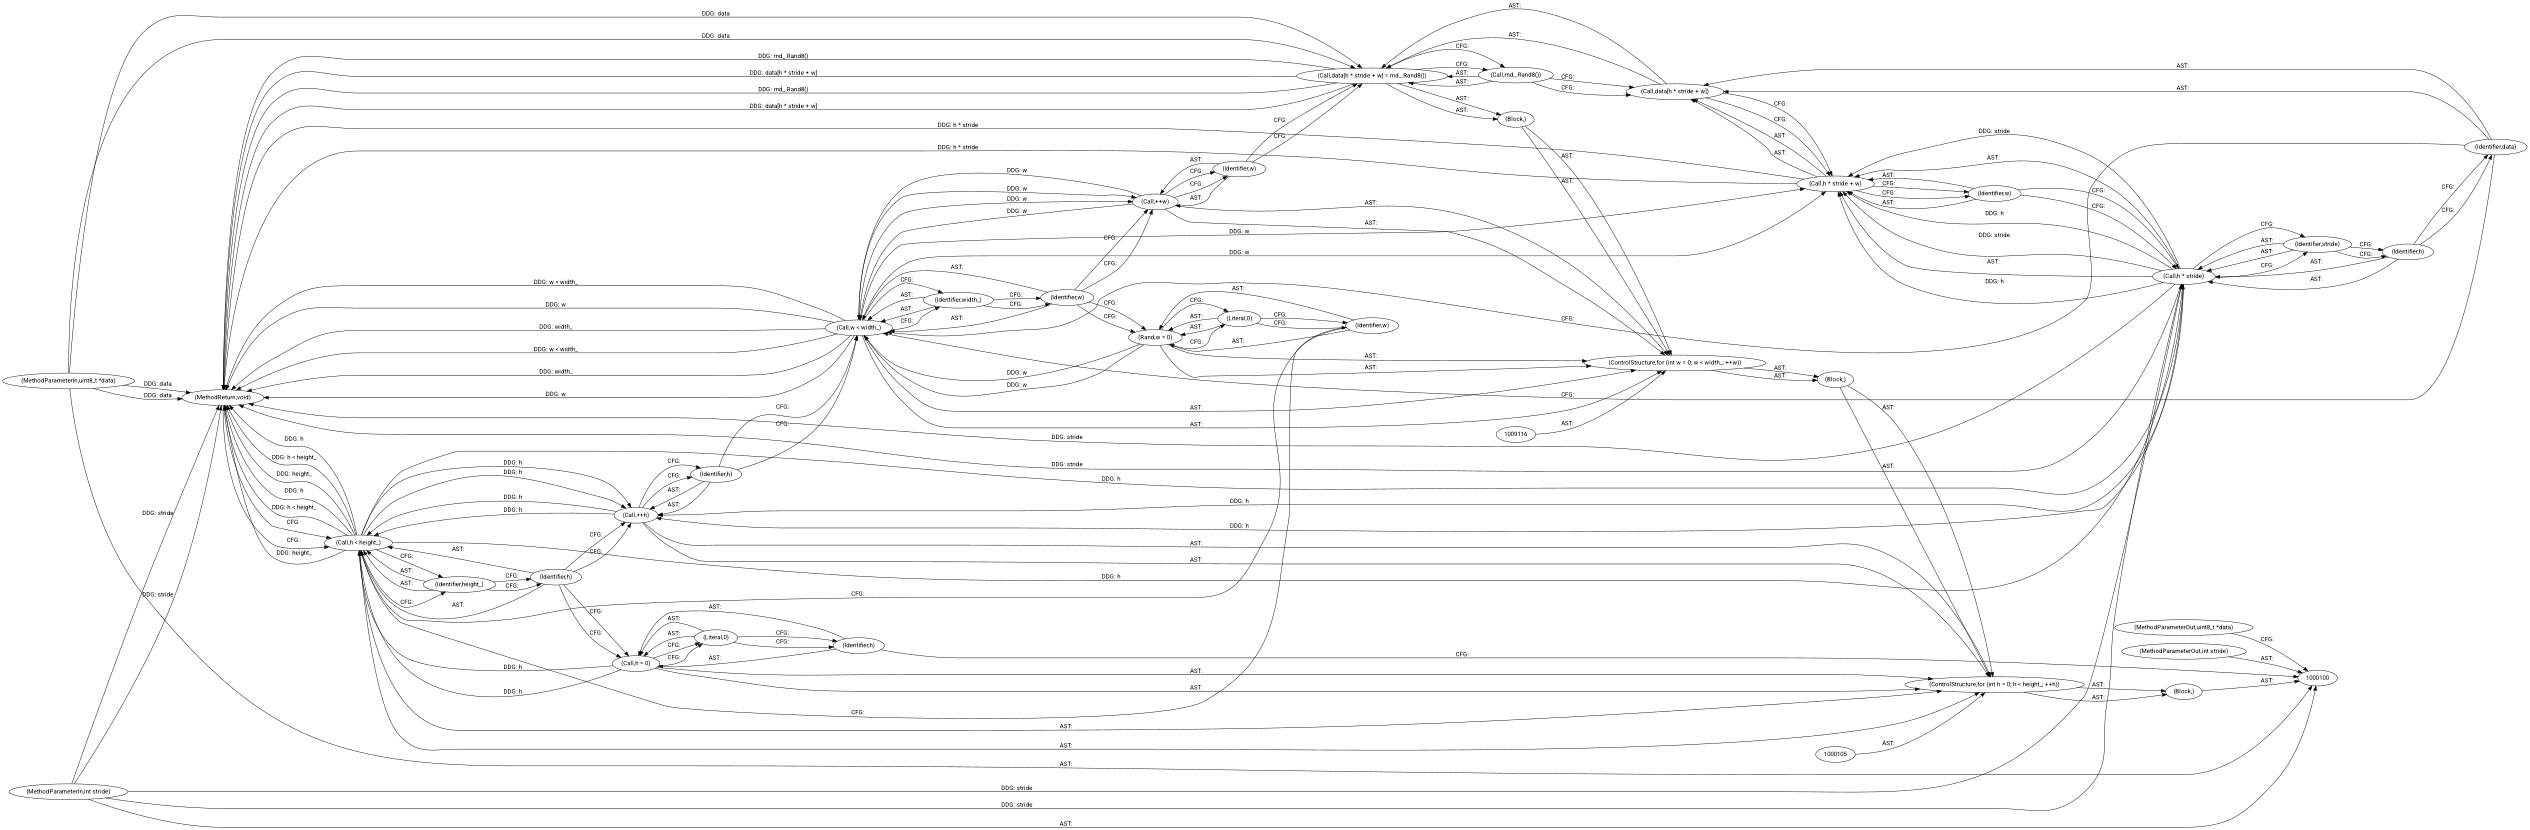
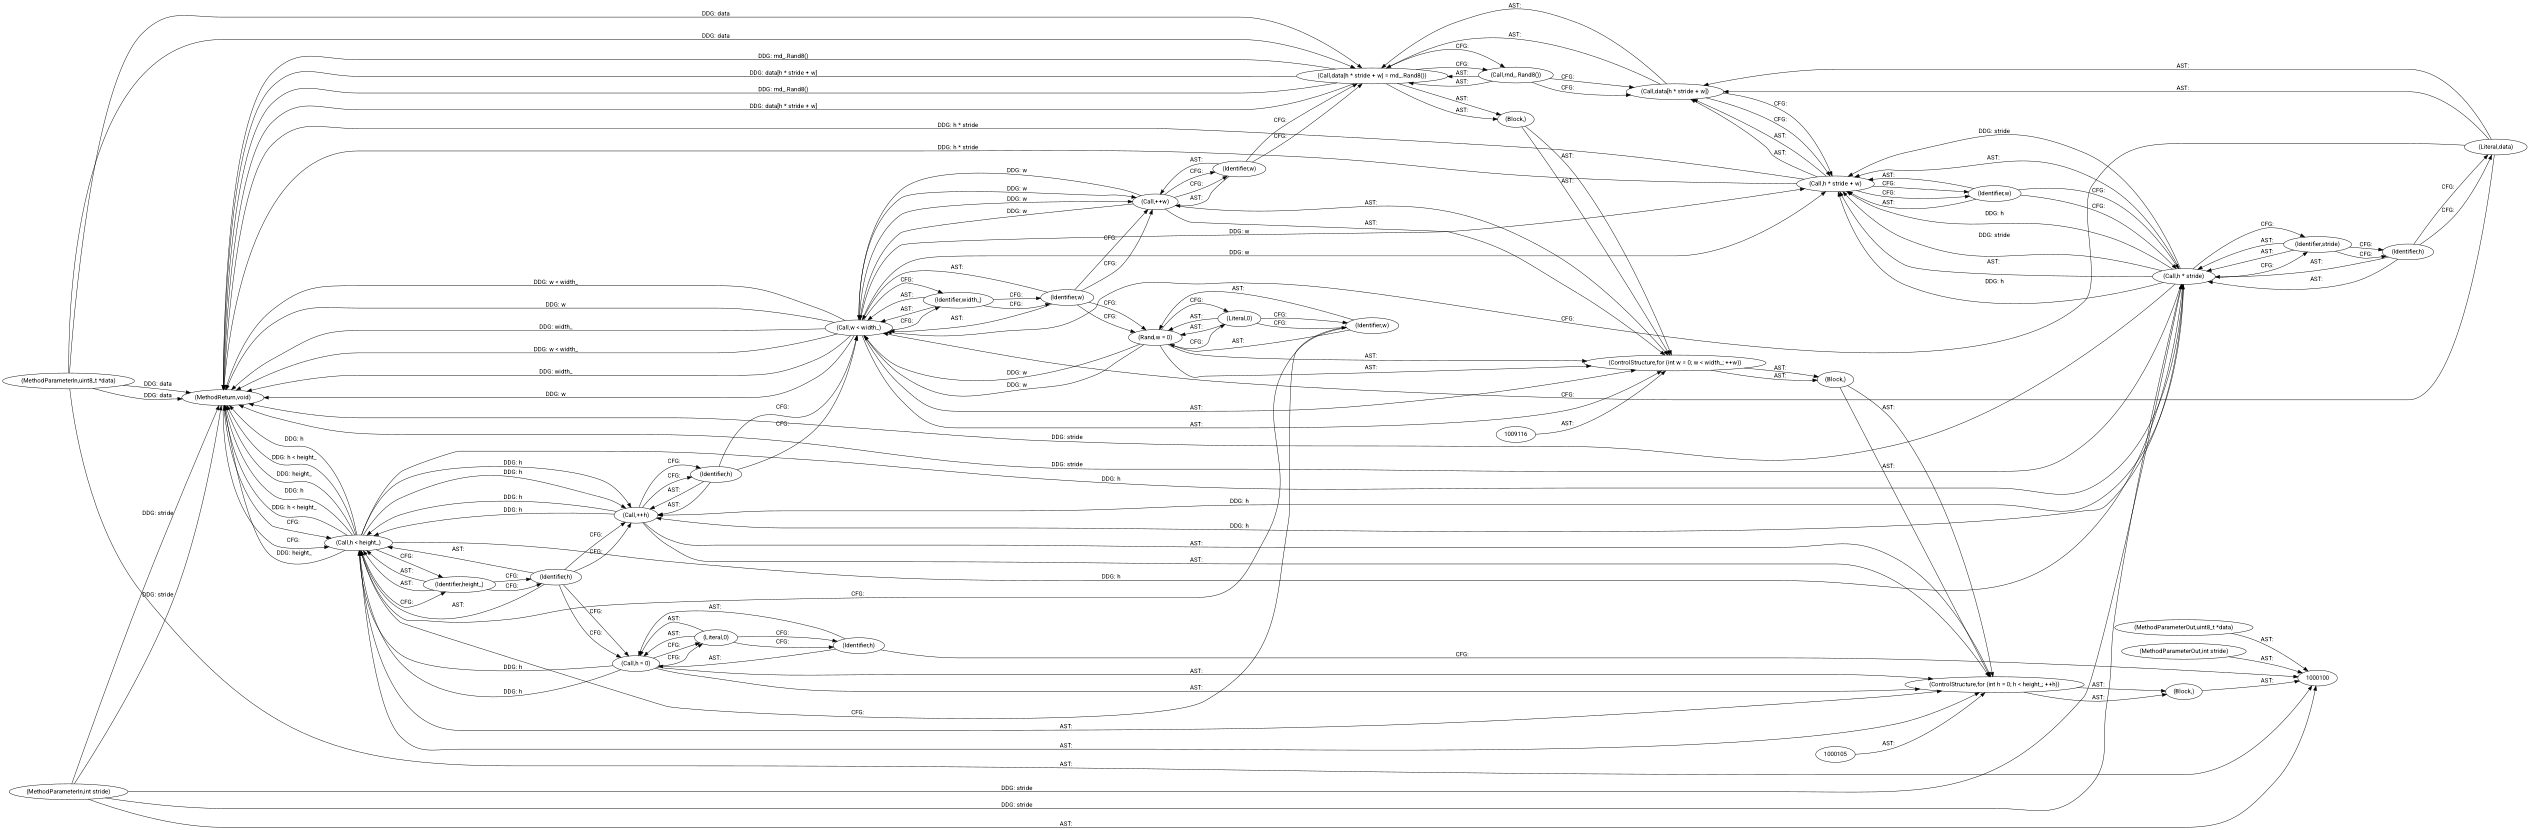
(2496, 147) -> (2496, 147)
(2268, 640) -> (2268, 640)
